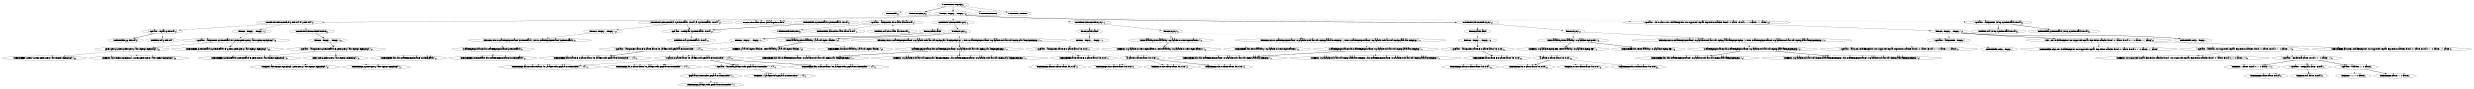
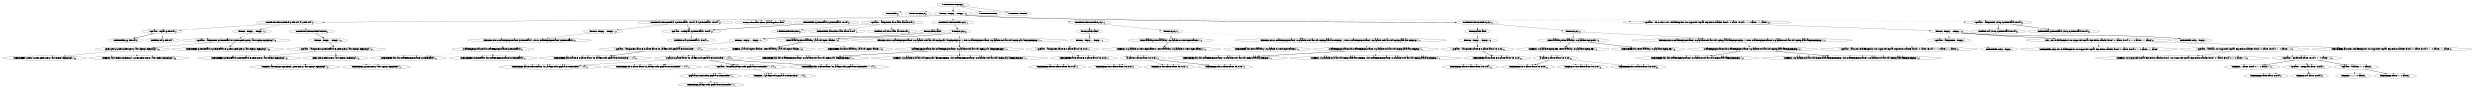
(936, 9) -> (936, 9)
(893, 28) -> (891, 26)
